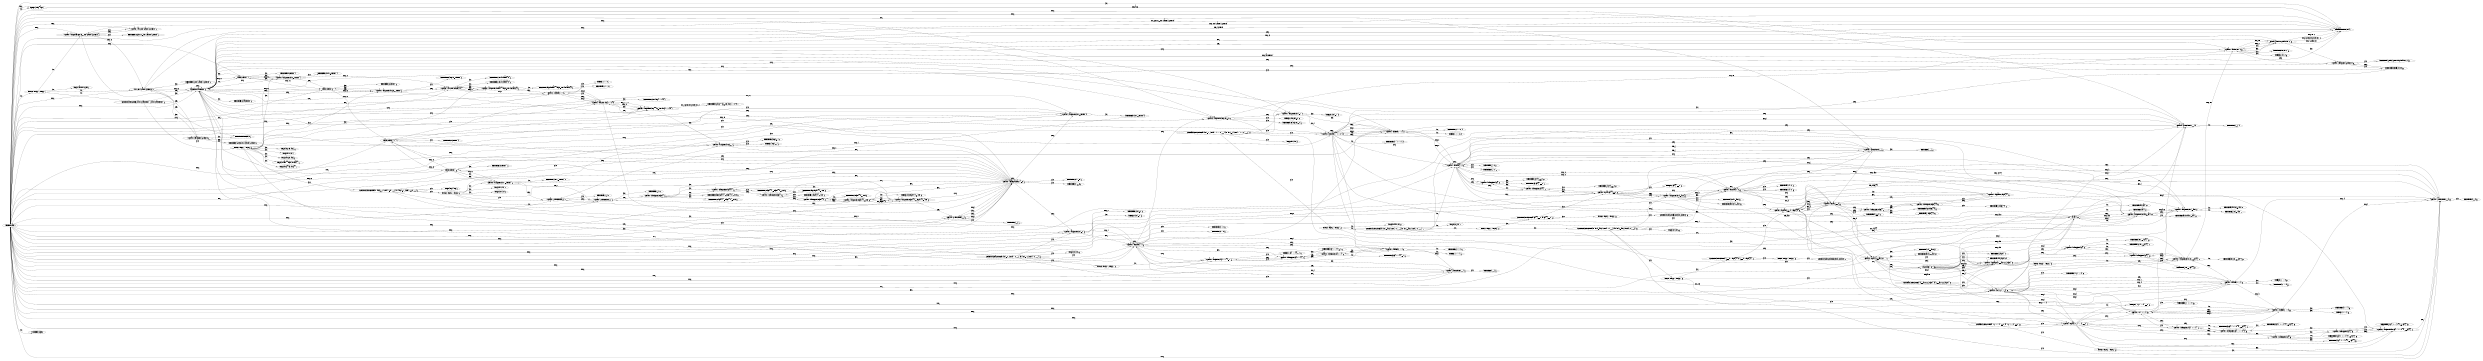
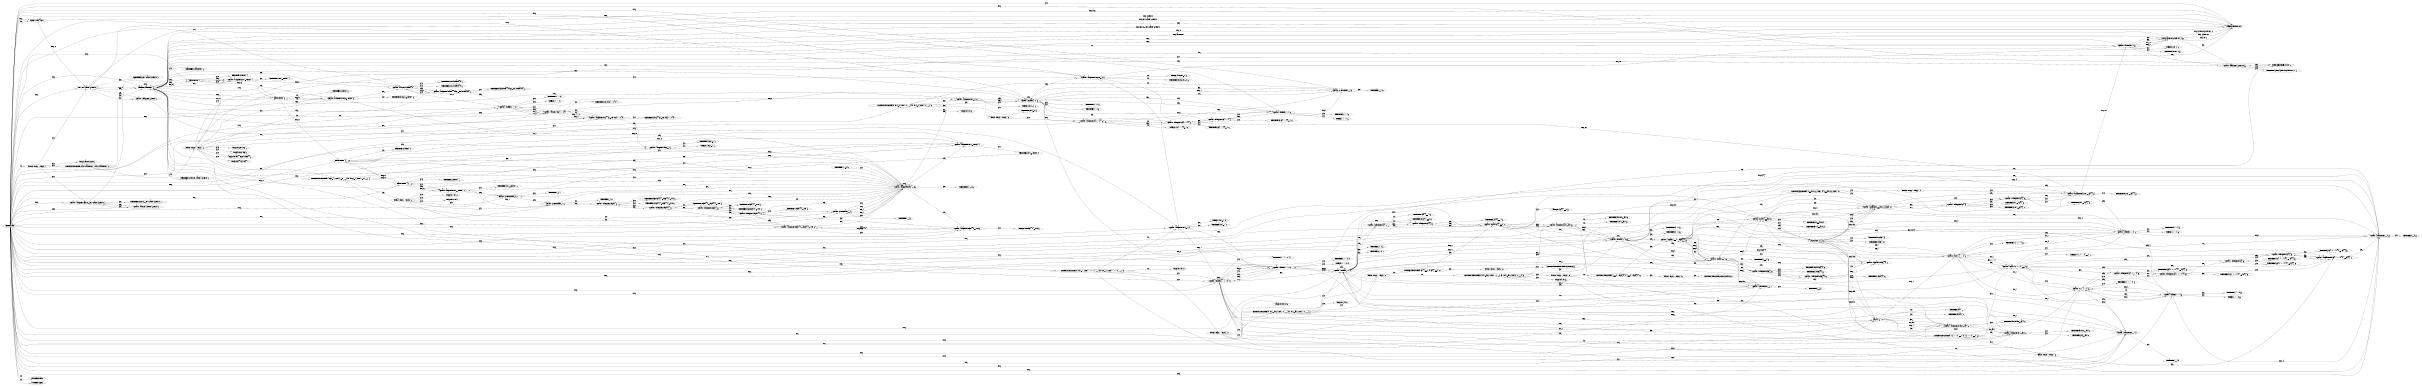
(125, 55) -> (58, 57)
(1857, 102) -> (1773, 169)
(690, 105) -> (635, 117)
(392, 109) -> (341, 116)
(243, 137) -> none
(288, 154) -> none
(1046, 183) -> (877, 174)
(451, 189) -> none
(834, 199) -> (842, 218)
(834, 202) -> (770, 222)
(1106, 211) -> (1000, 108)
none -> (1219, 225)
(2032, 247) -> (1916, 288)
(1235, 248) -> none
(583, 269) -> (535, 133)
none -> (37, 378)
